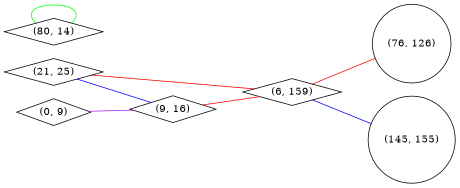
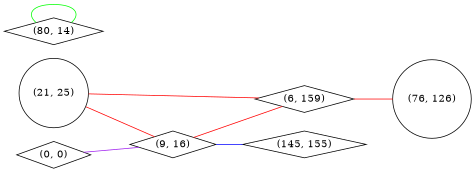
(54, 72) -> (54, 93)
(114, 91) -> (120, 122)
(54, 112) -> (54, 155)
(342, 112) -> (229, 144)
(412, 140) -> (304, 144)
